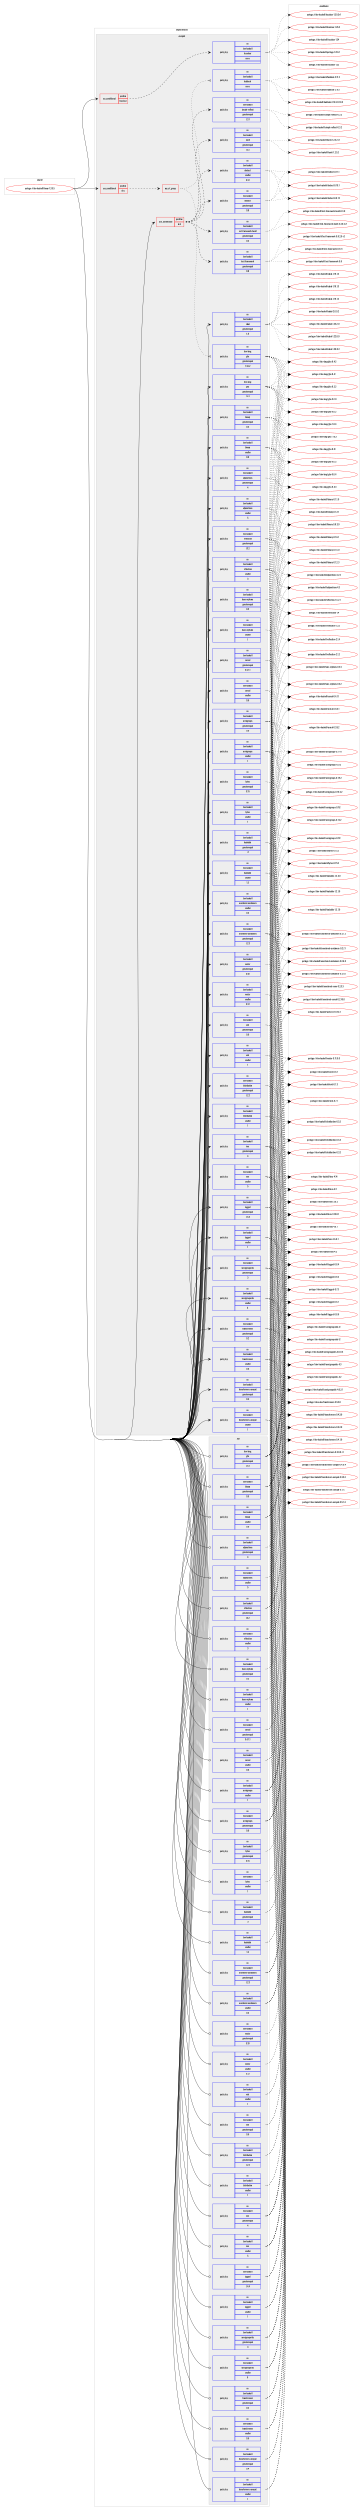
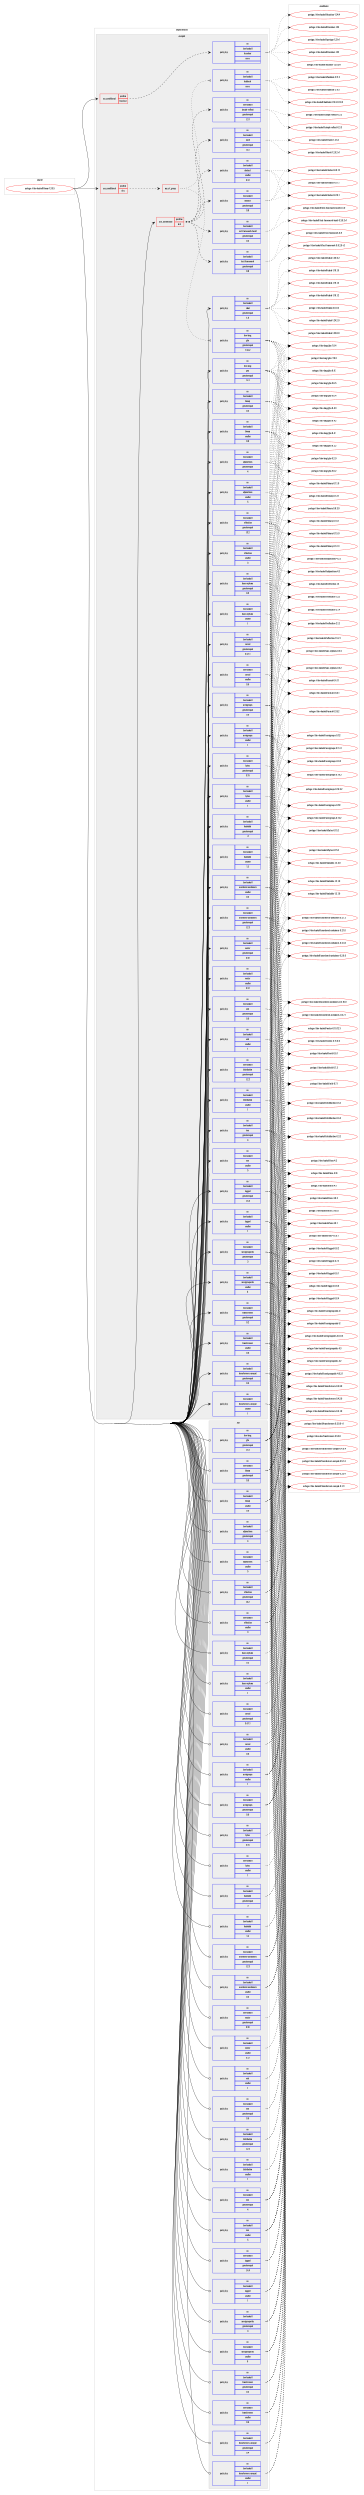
(324, 249) -> none
(324, 987) -> (324, 943)
(324, 1000) -> (324, 1002)
